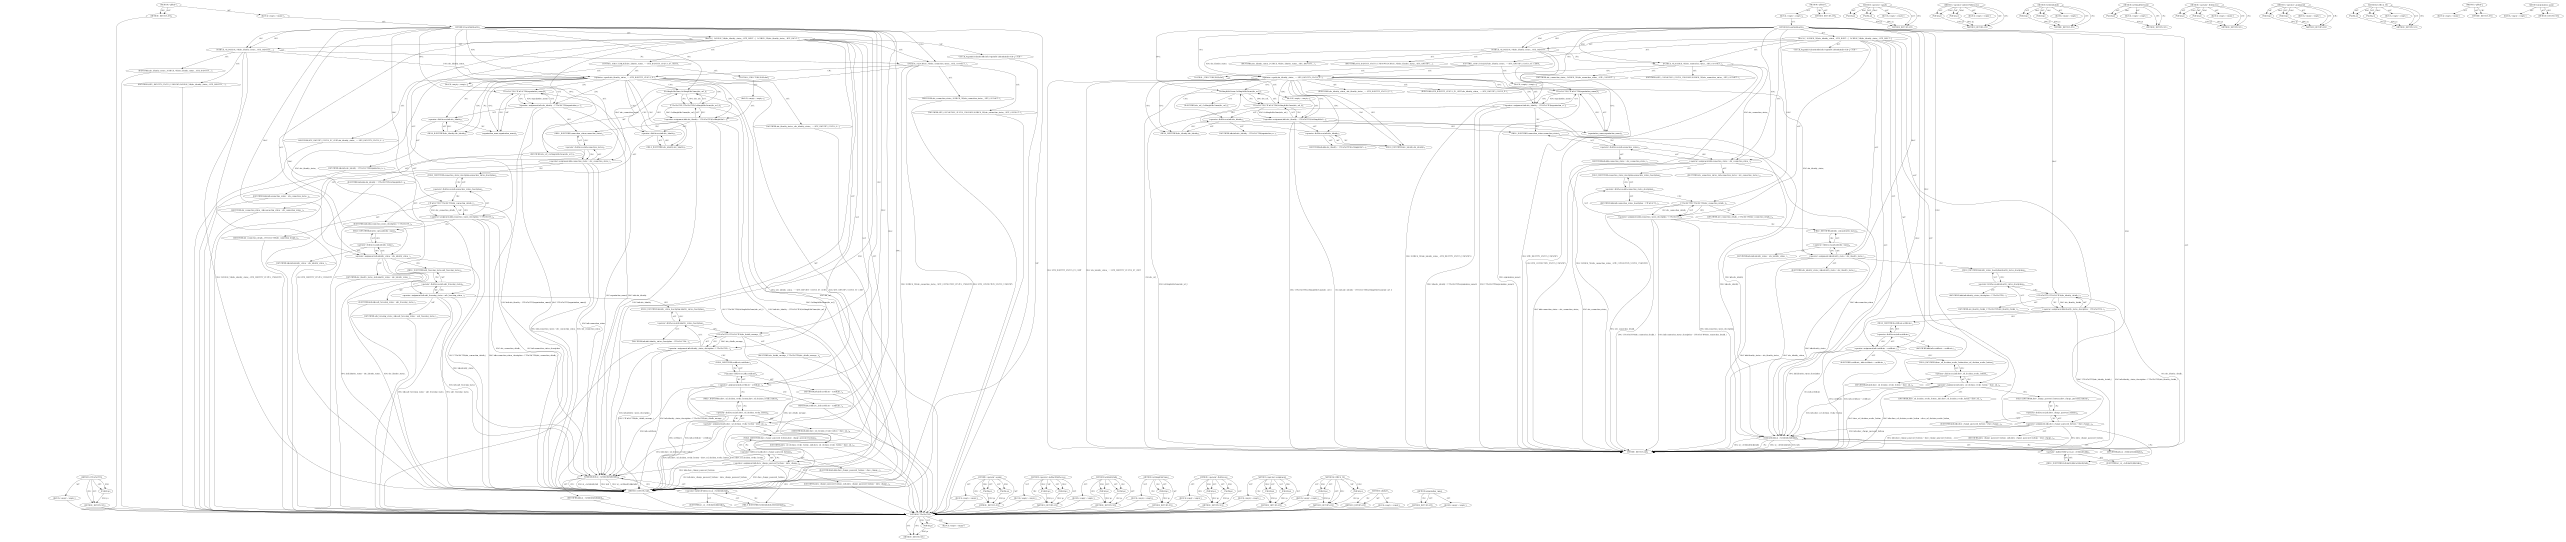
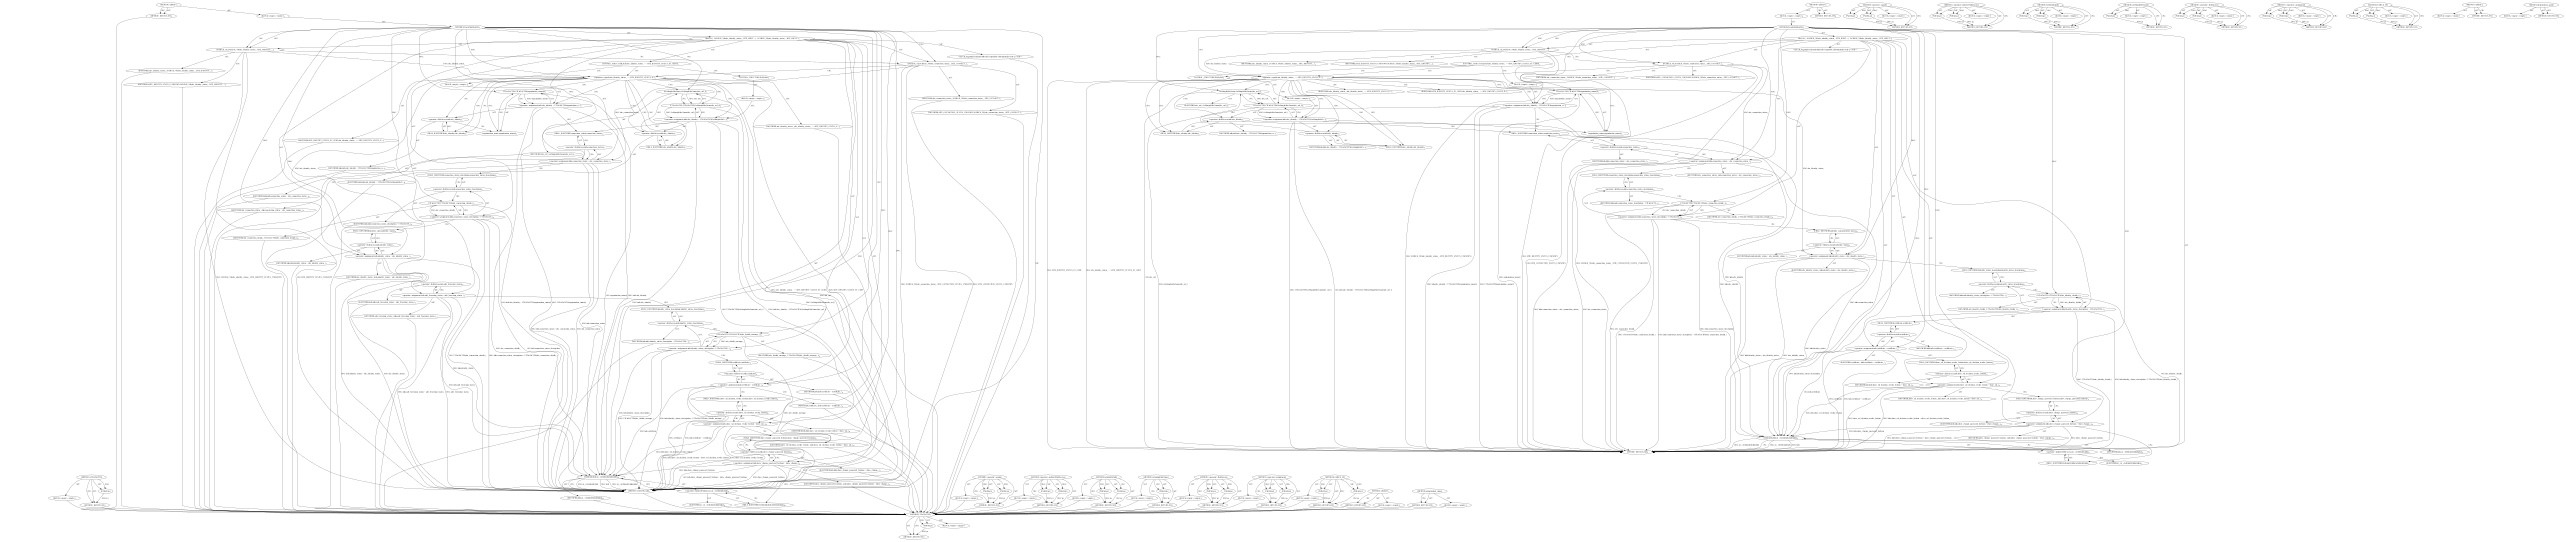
(434, 270) -> none
